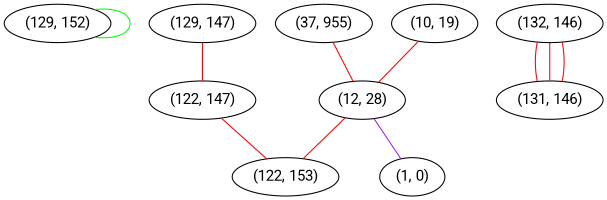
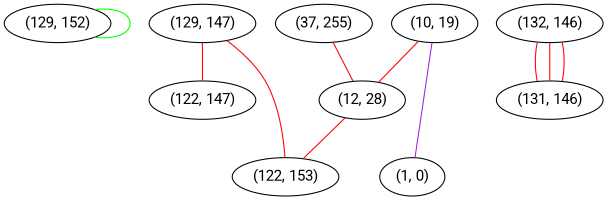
(324, 23) -> (324, 23)
(244, 138) -> (271, 91)
(387, 139) -> (424, 100)
